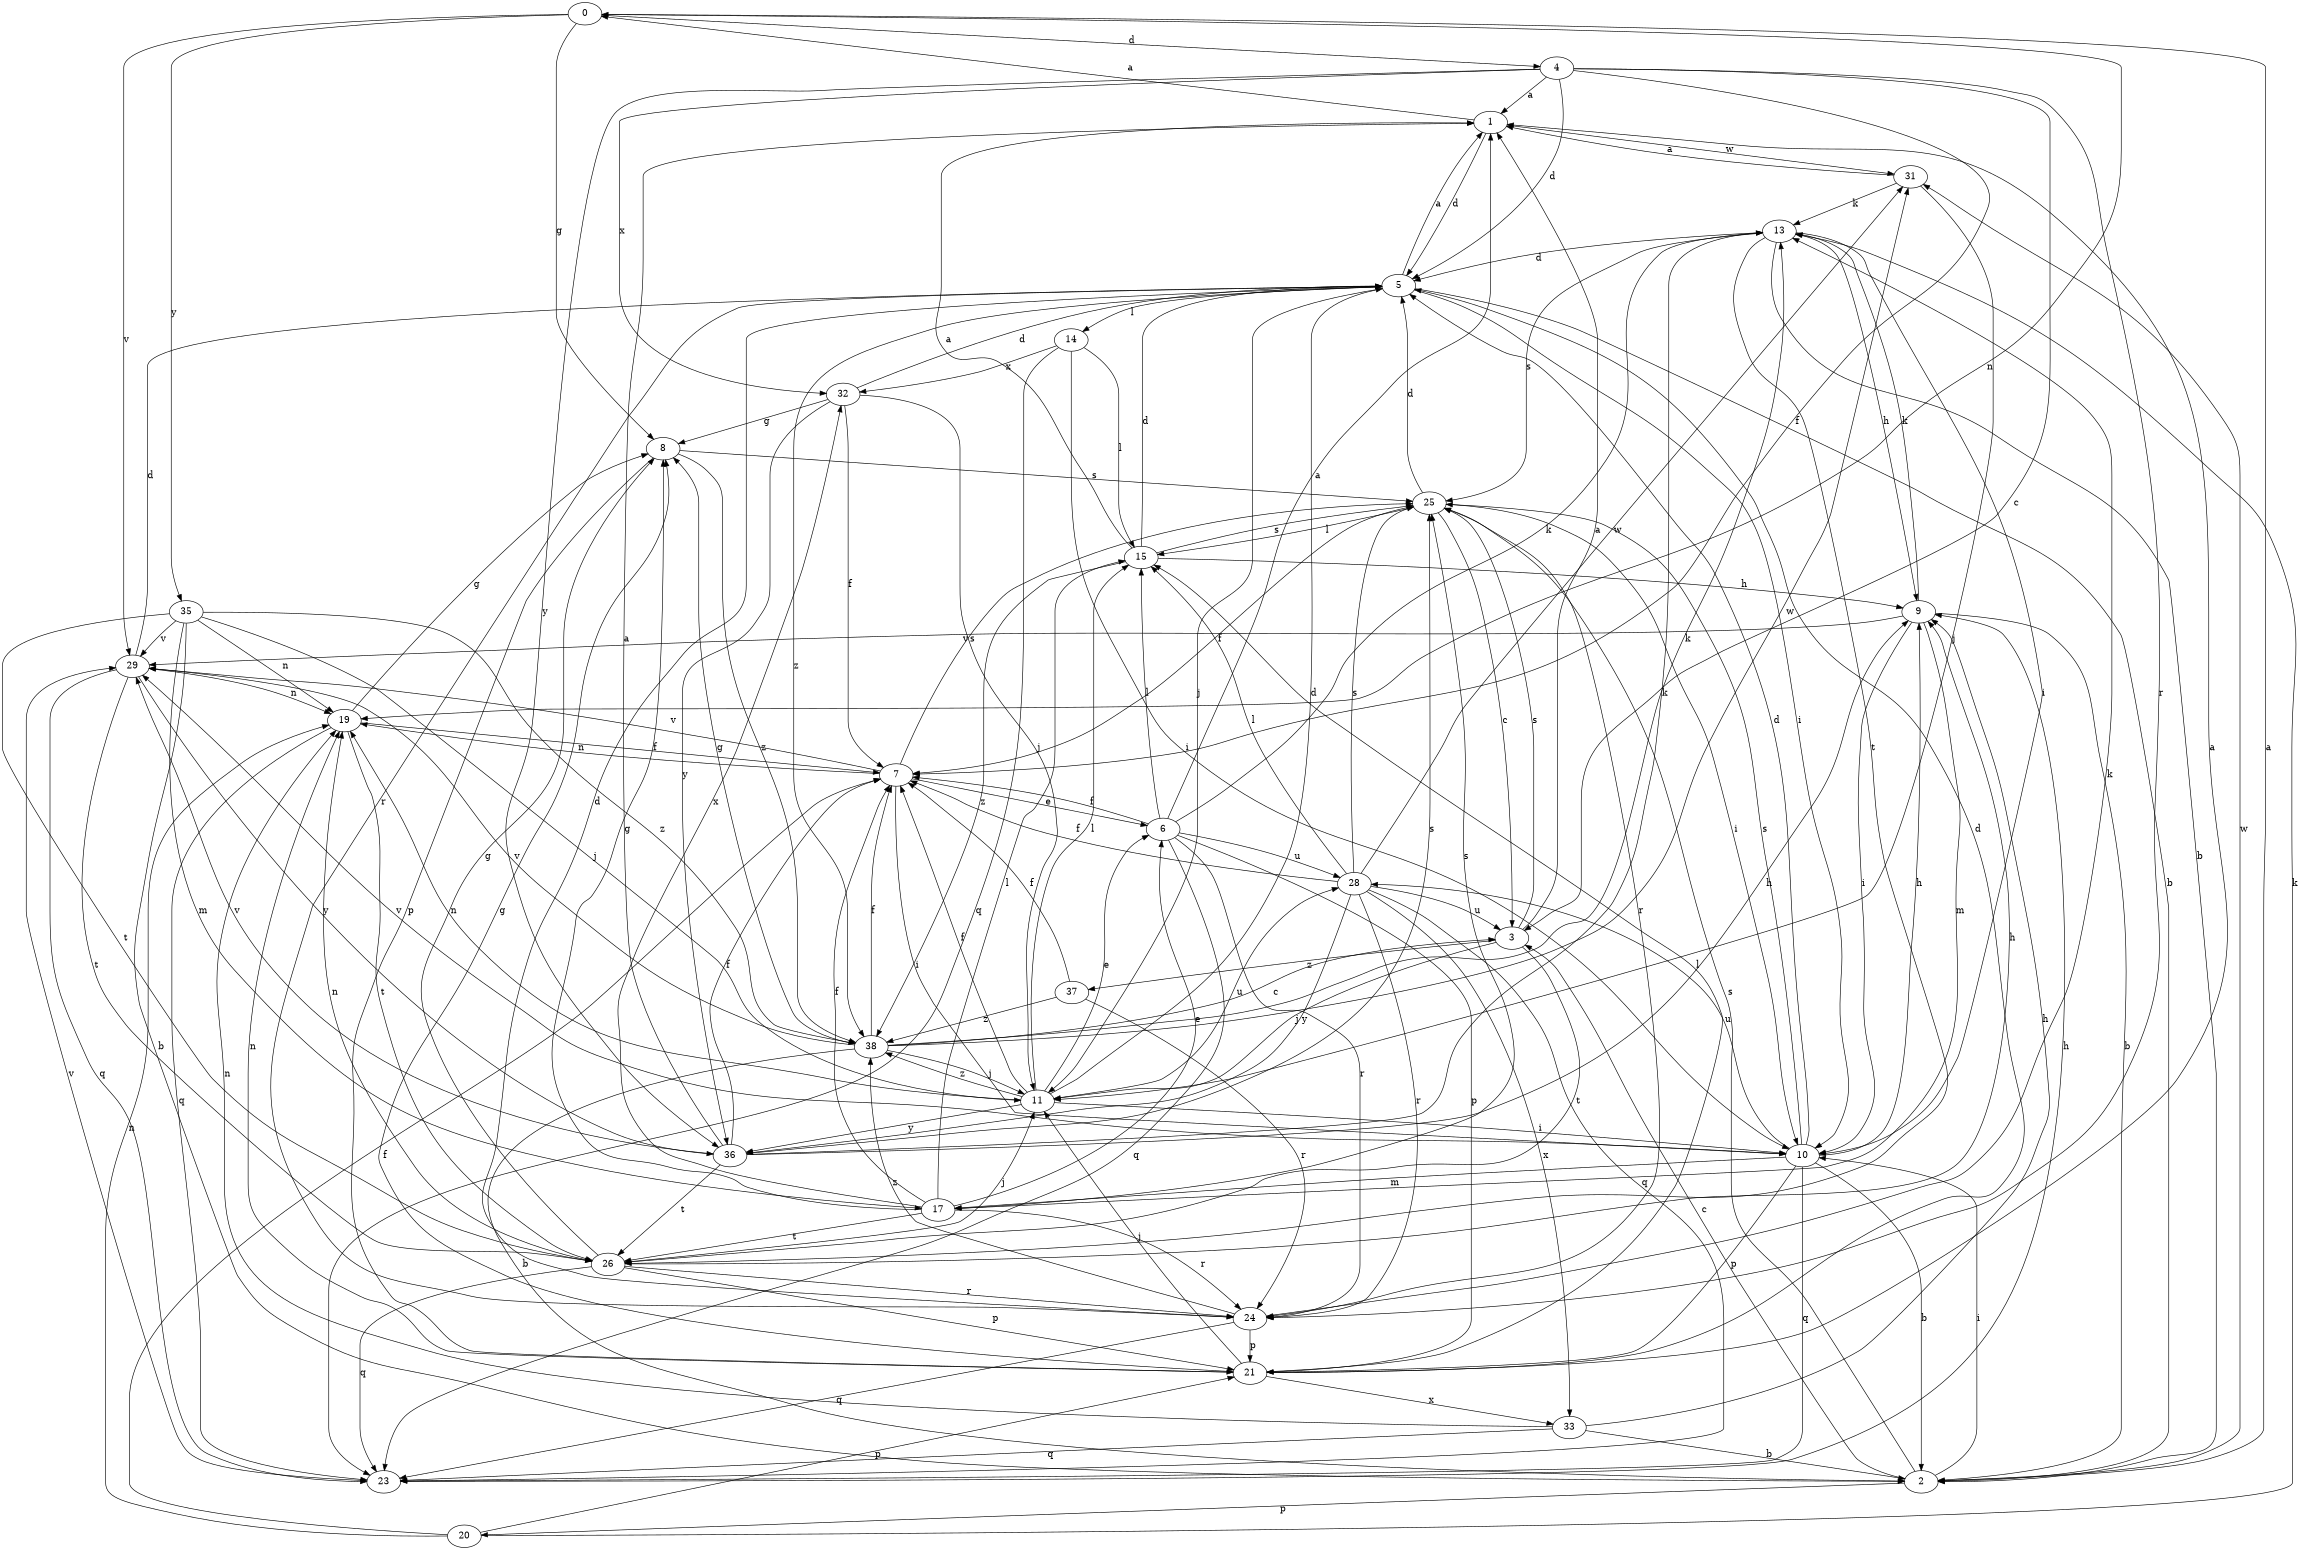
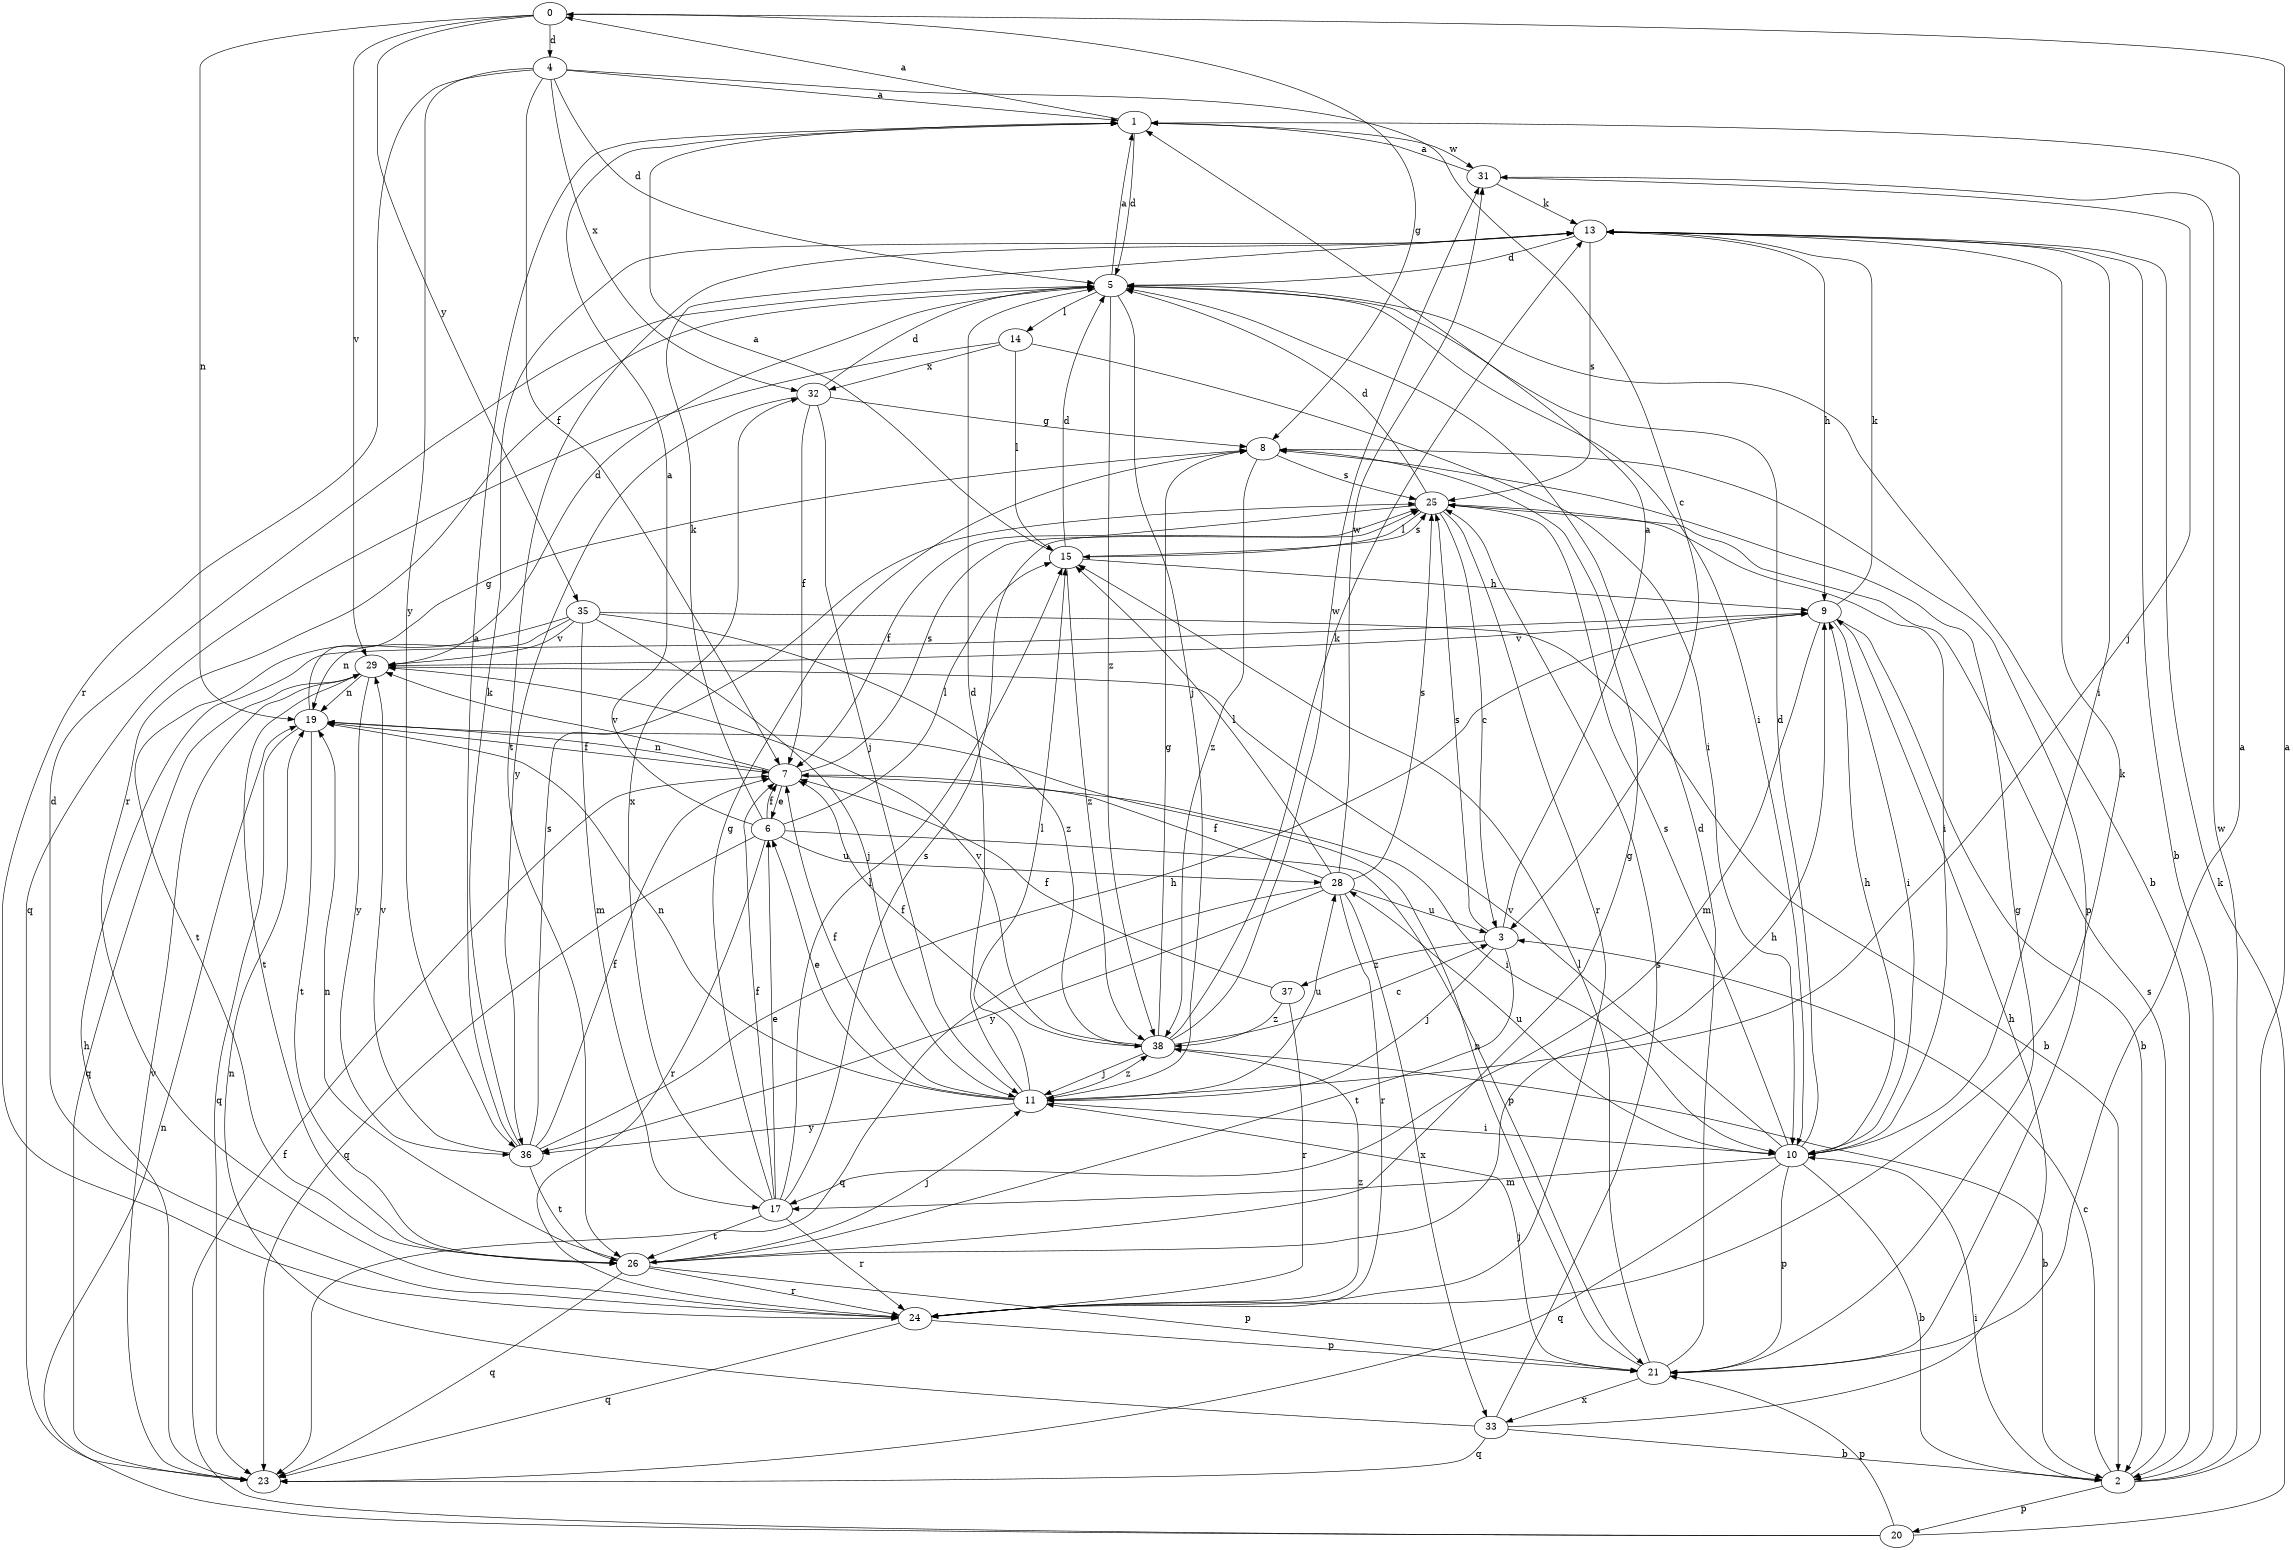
none -> (1655, 955)
